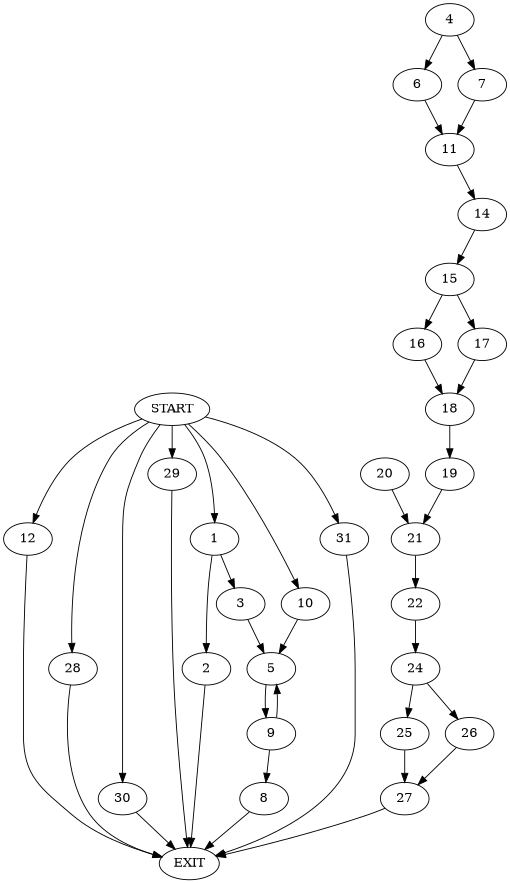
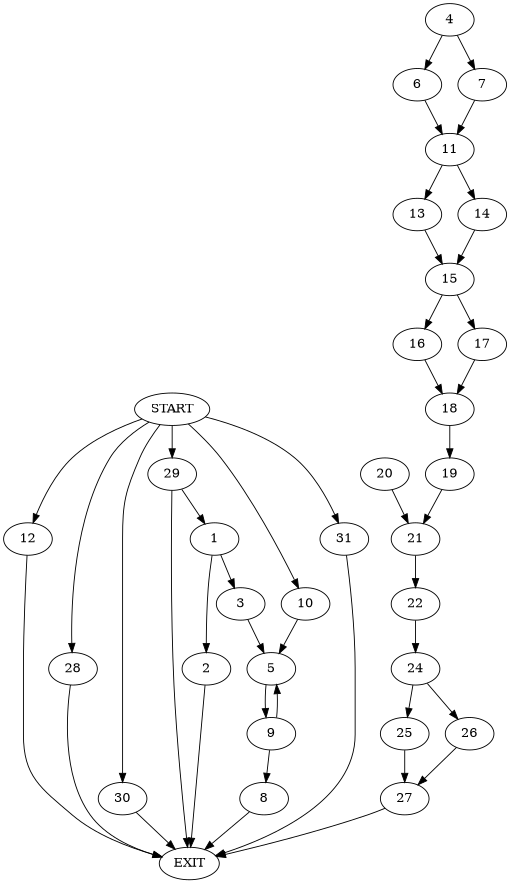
none -> (417, 215)
(207, 466) -> (191, 503)
